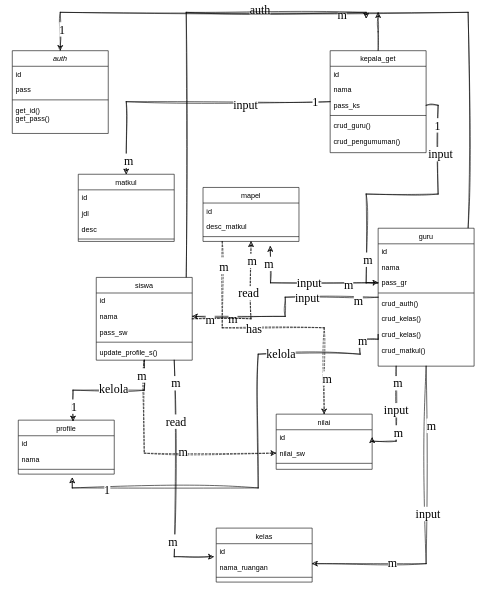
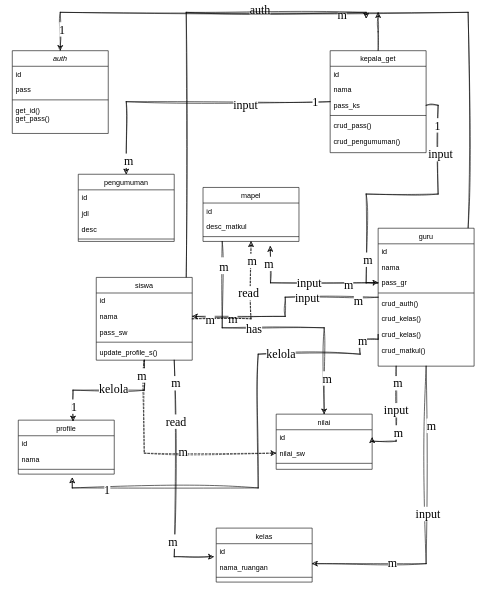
(356, 126) -> (356, 126)
(126, 182) -> (126, 182)
(314, 328) -> (314, 328)
